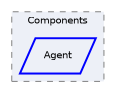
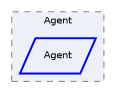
(58, 21) -> (58, 21)
